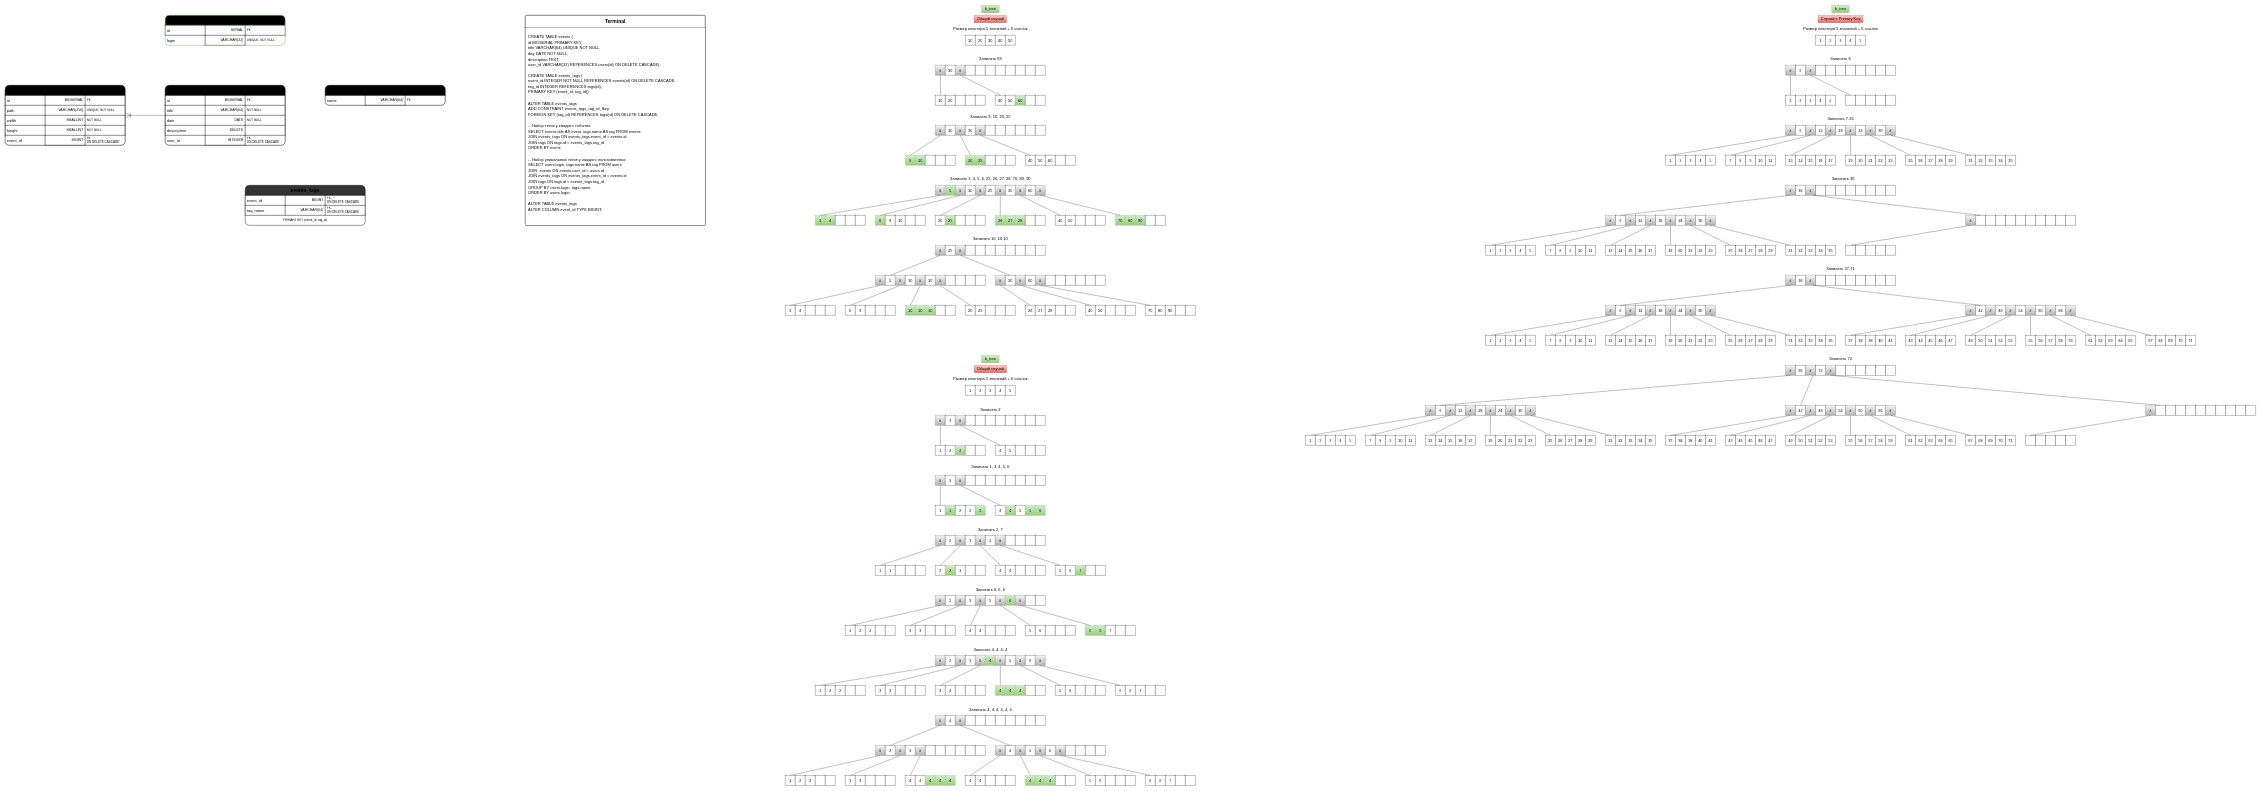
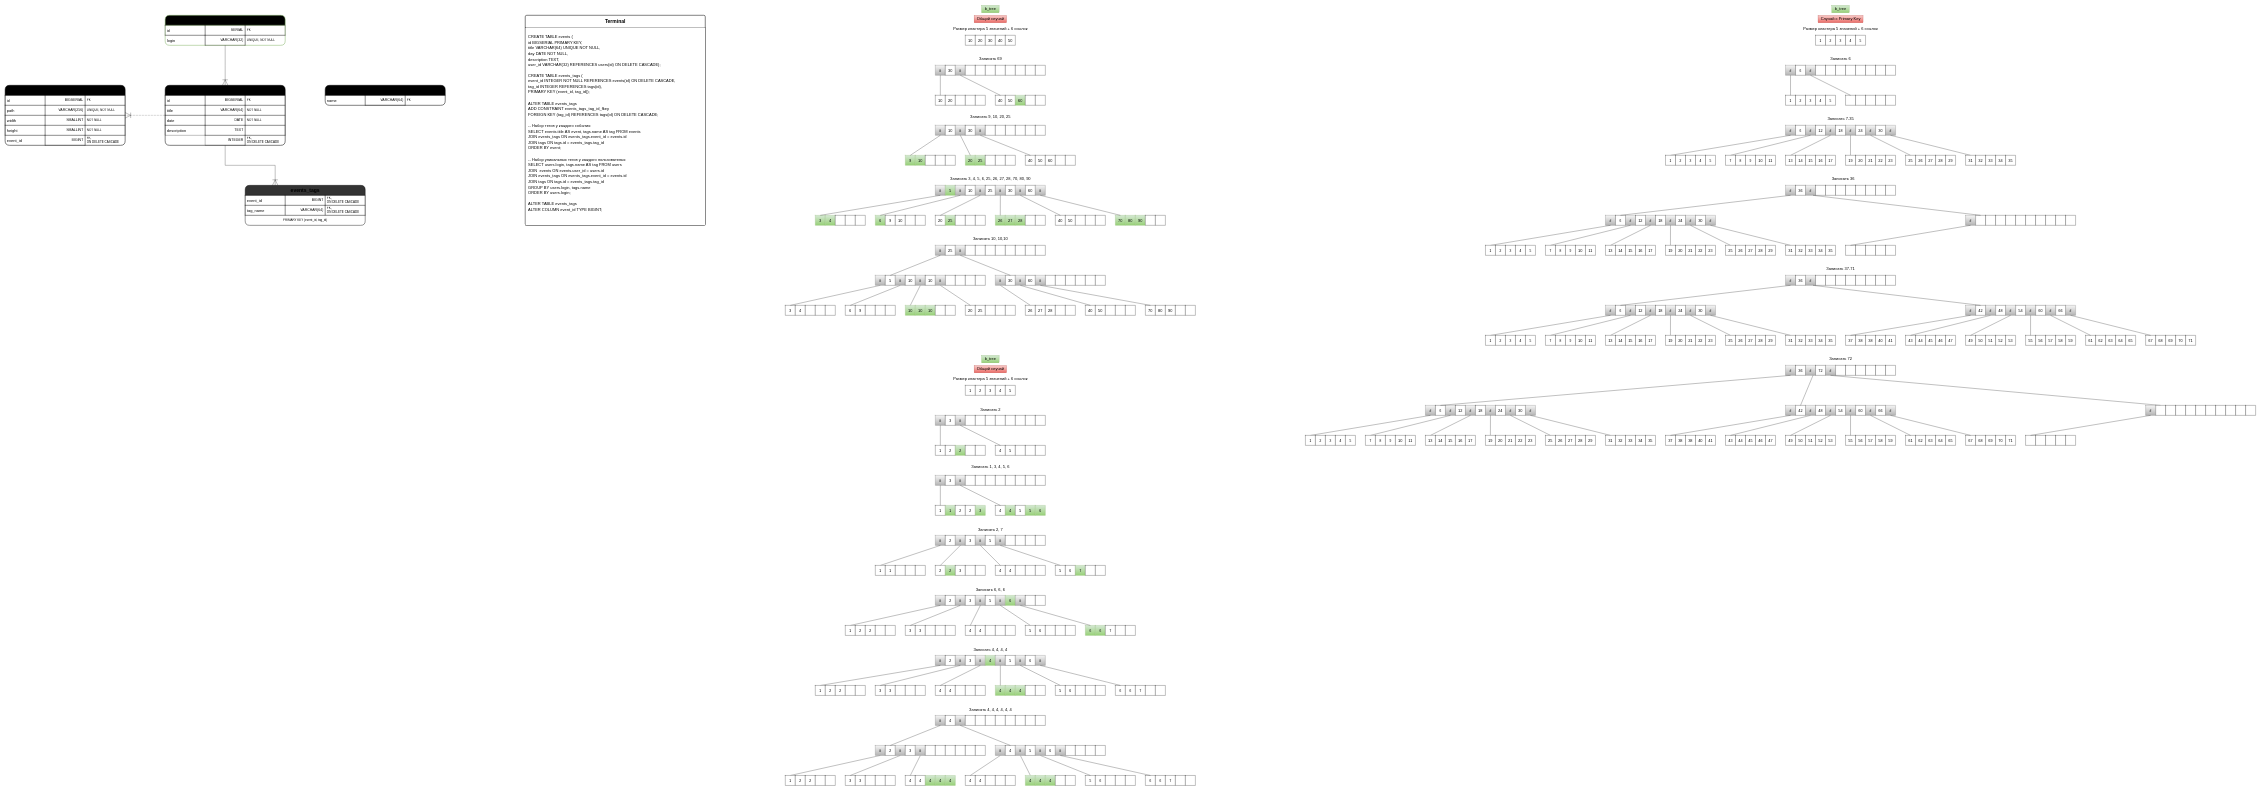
none -> (225, 80)
(145, 115) -> (145, 115)
(237, 130) -> (239, 130)
(185, 140) -> none
none -> (275, 180)
